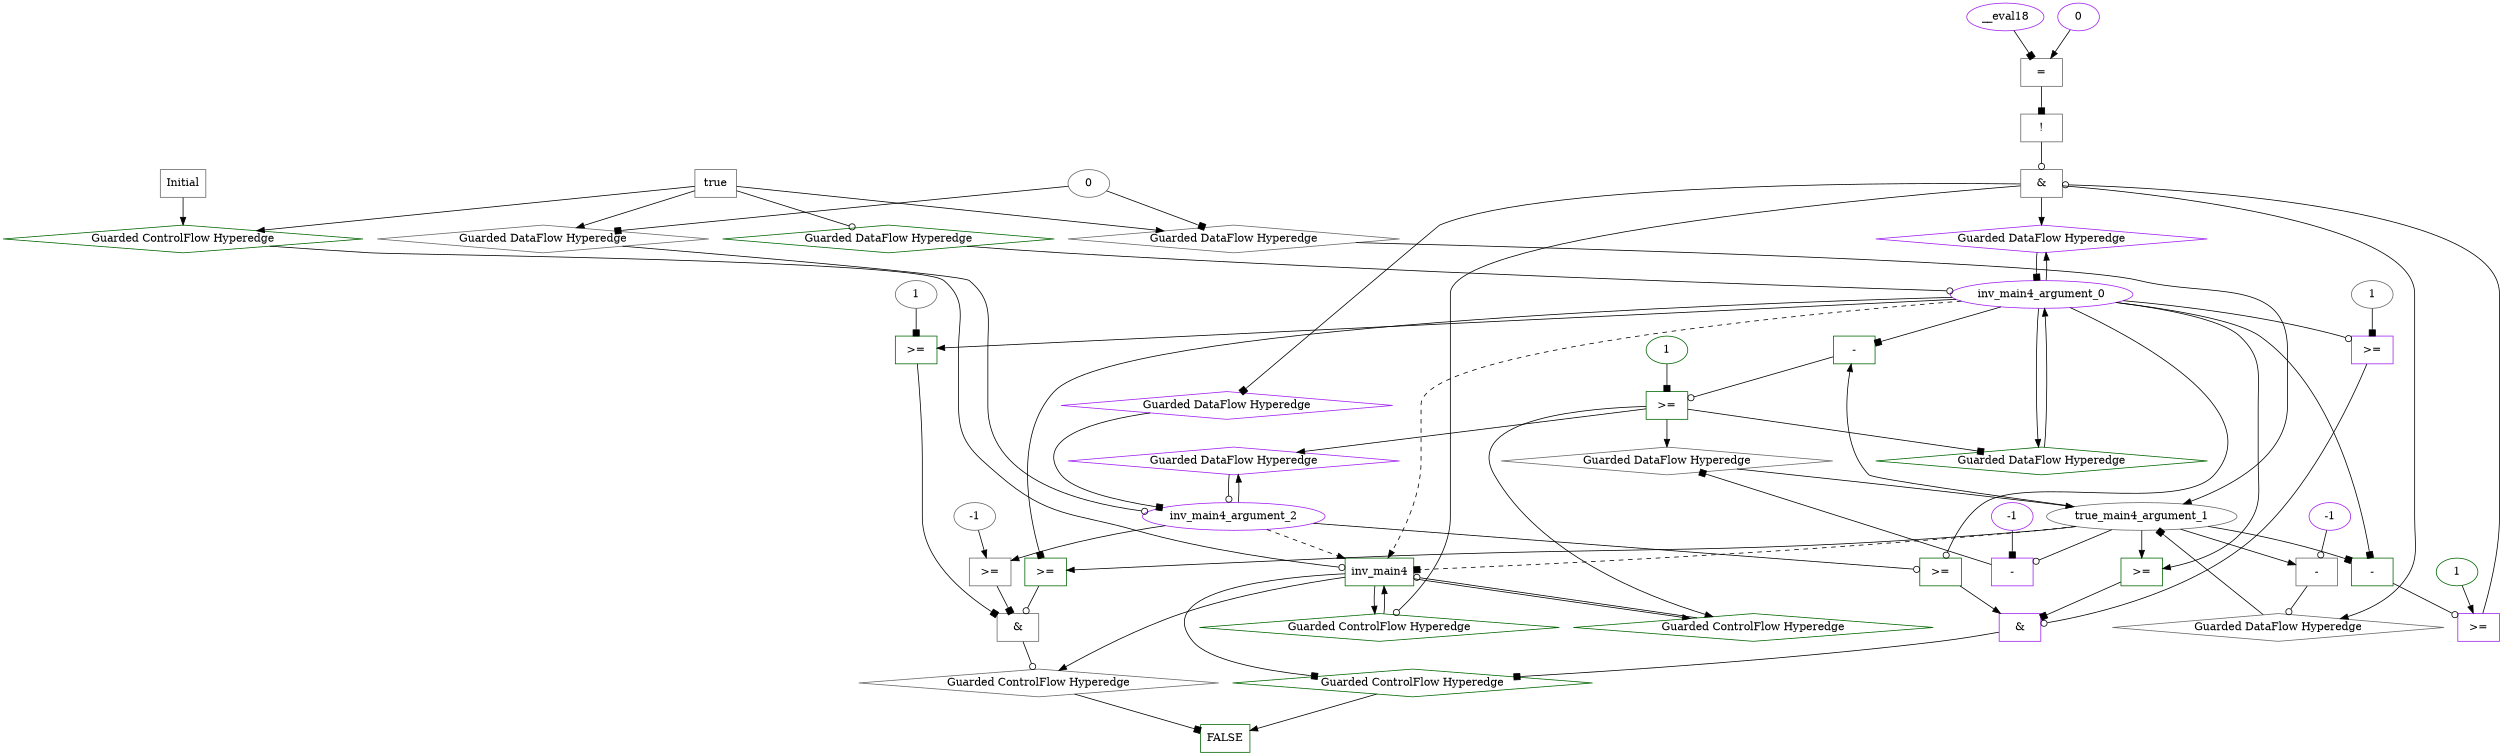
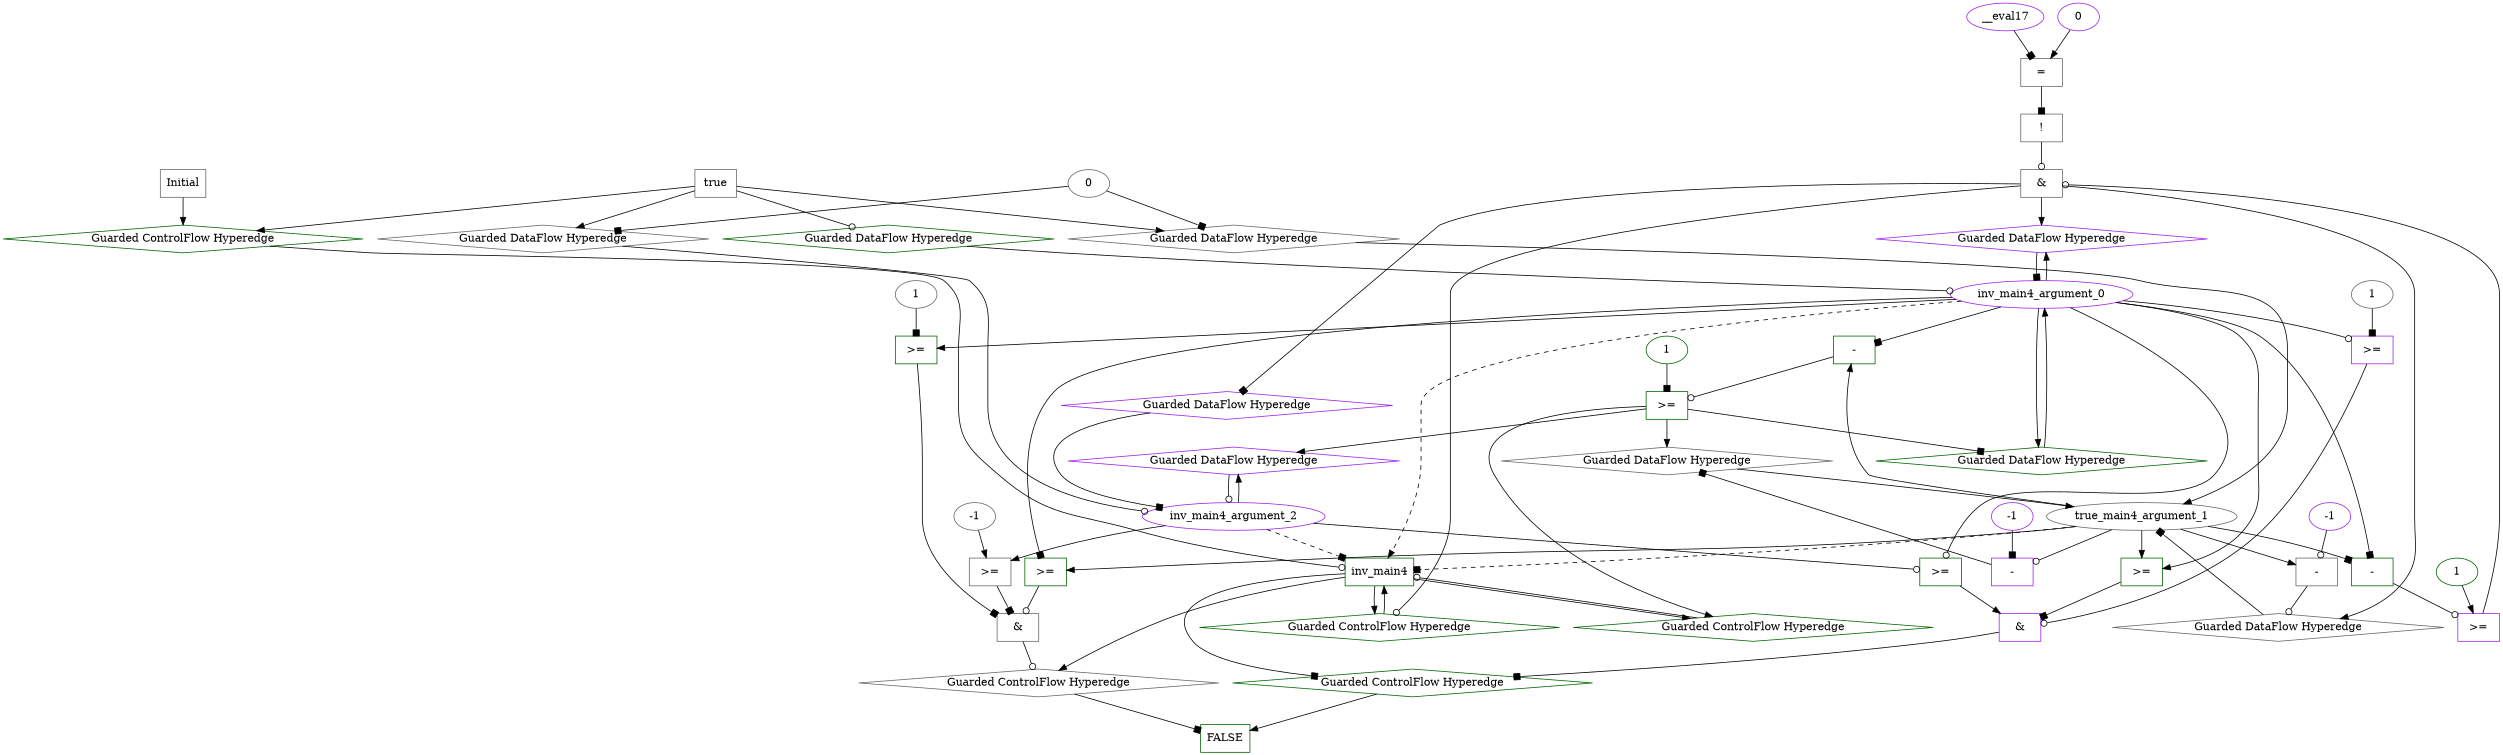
(2005, 17) -> (2005, 17)
(1302, 543) -> (1302, 543)
